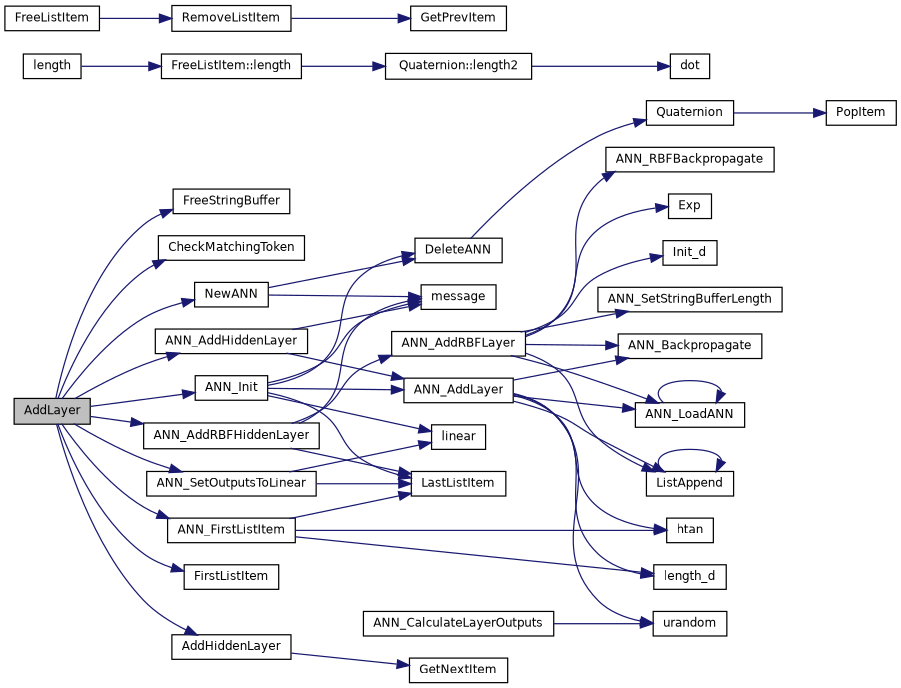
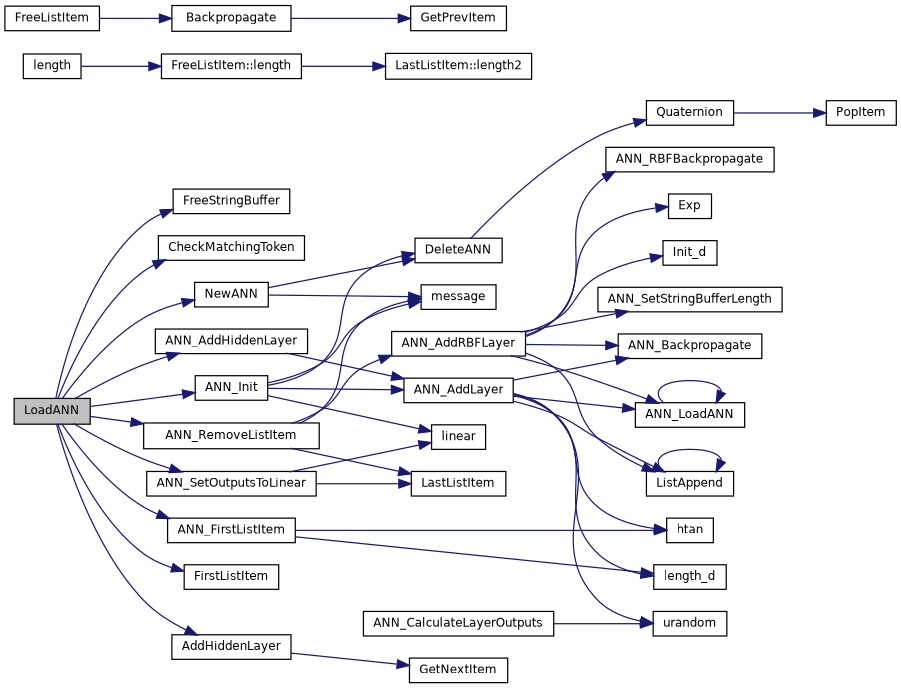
(231, 18) -> (231, 18)
(459, 66) -> (459, 66)
(690, 66) -> none
(350, 318) -> none
(52, 411) -> (52, 411)
(337, 429) -> none
(231, 436) -> (231, 436)
(344, 507) -> none
